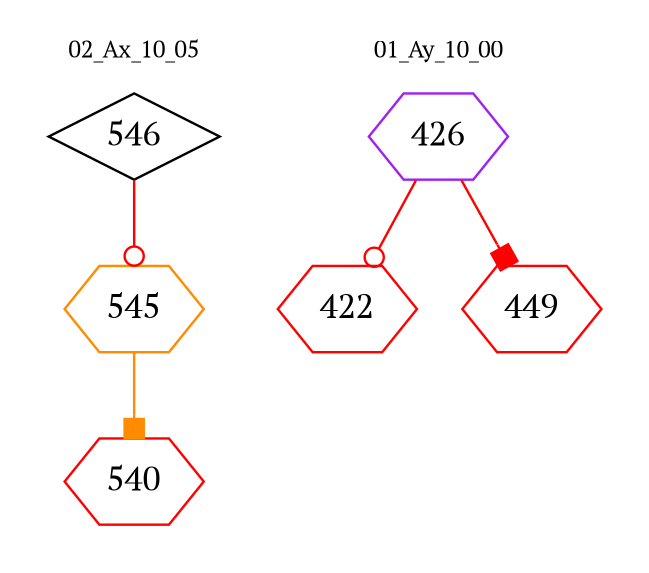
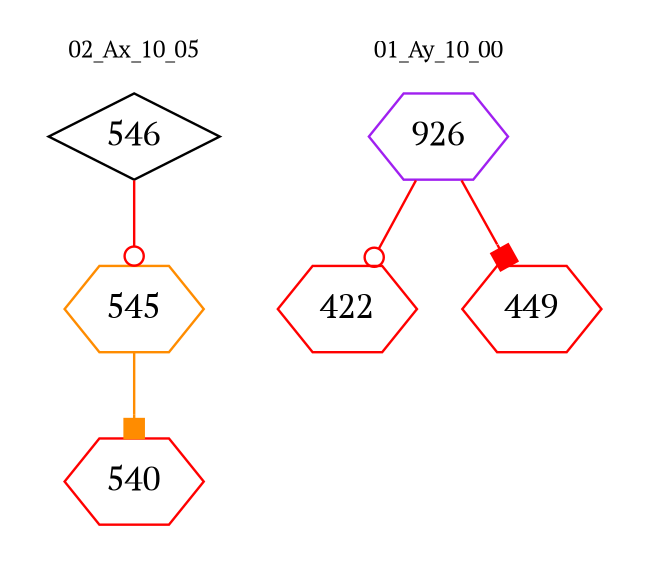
(438, 137) -> (438, 137)
